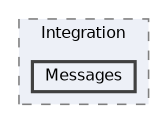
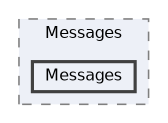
(84, 34) -> (84, 34)
